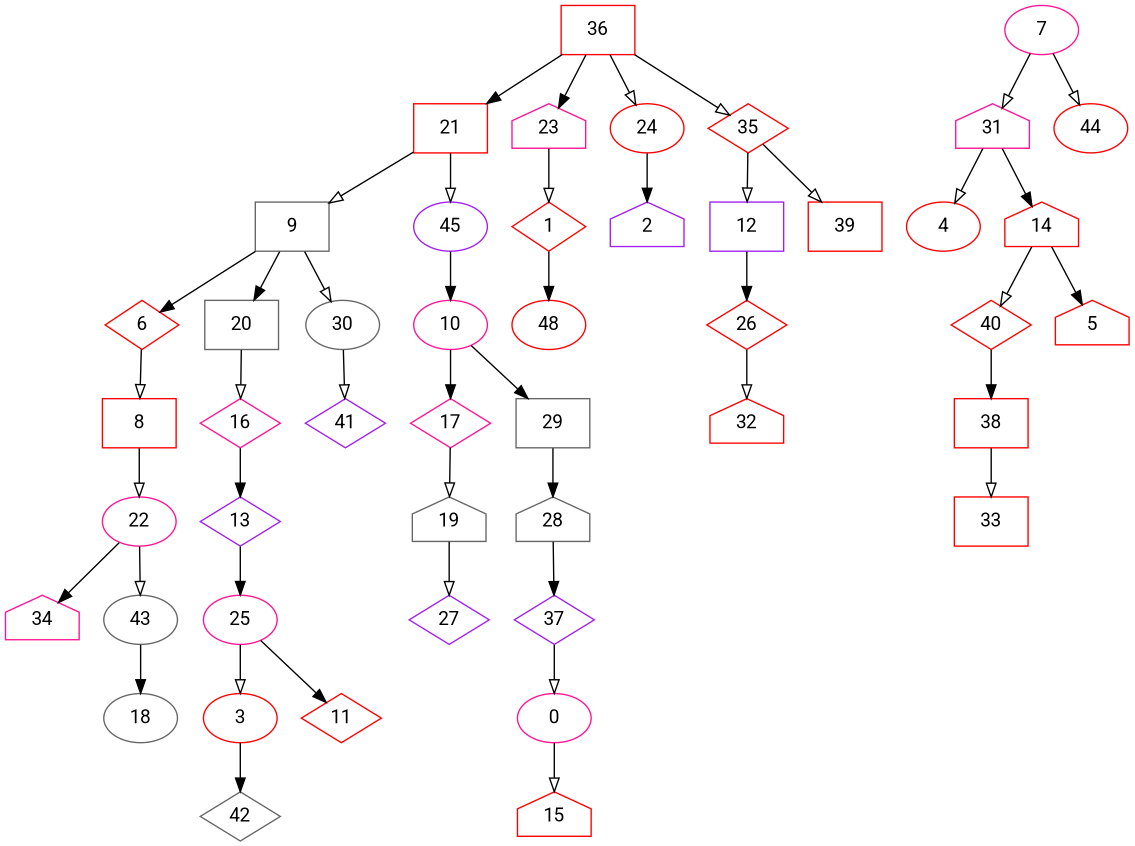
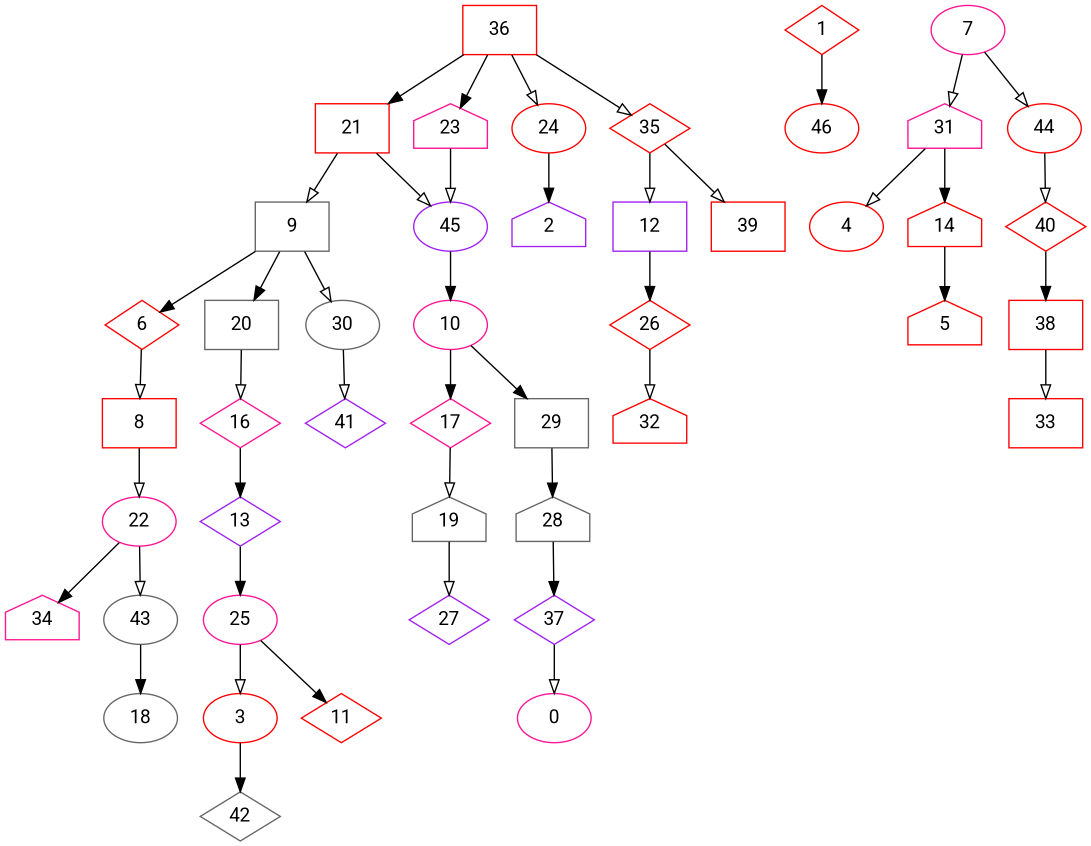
(549, 168) -> (451, 168)
(1019, 270) -> (1045, 171)
(549, 325) -> (822, 128)
(554, 816) -> none
